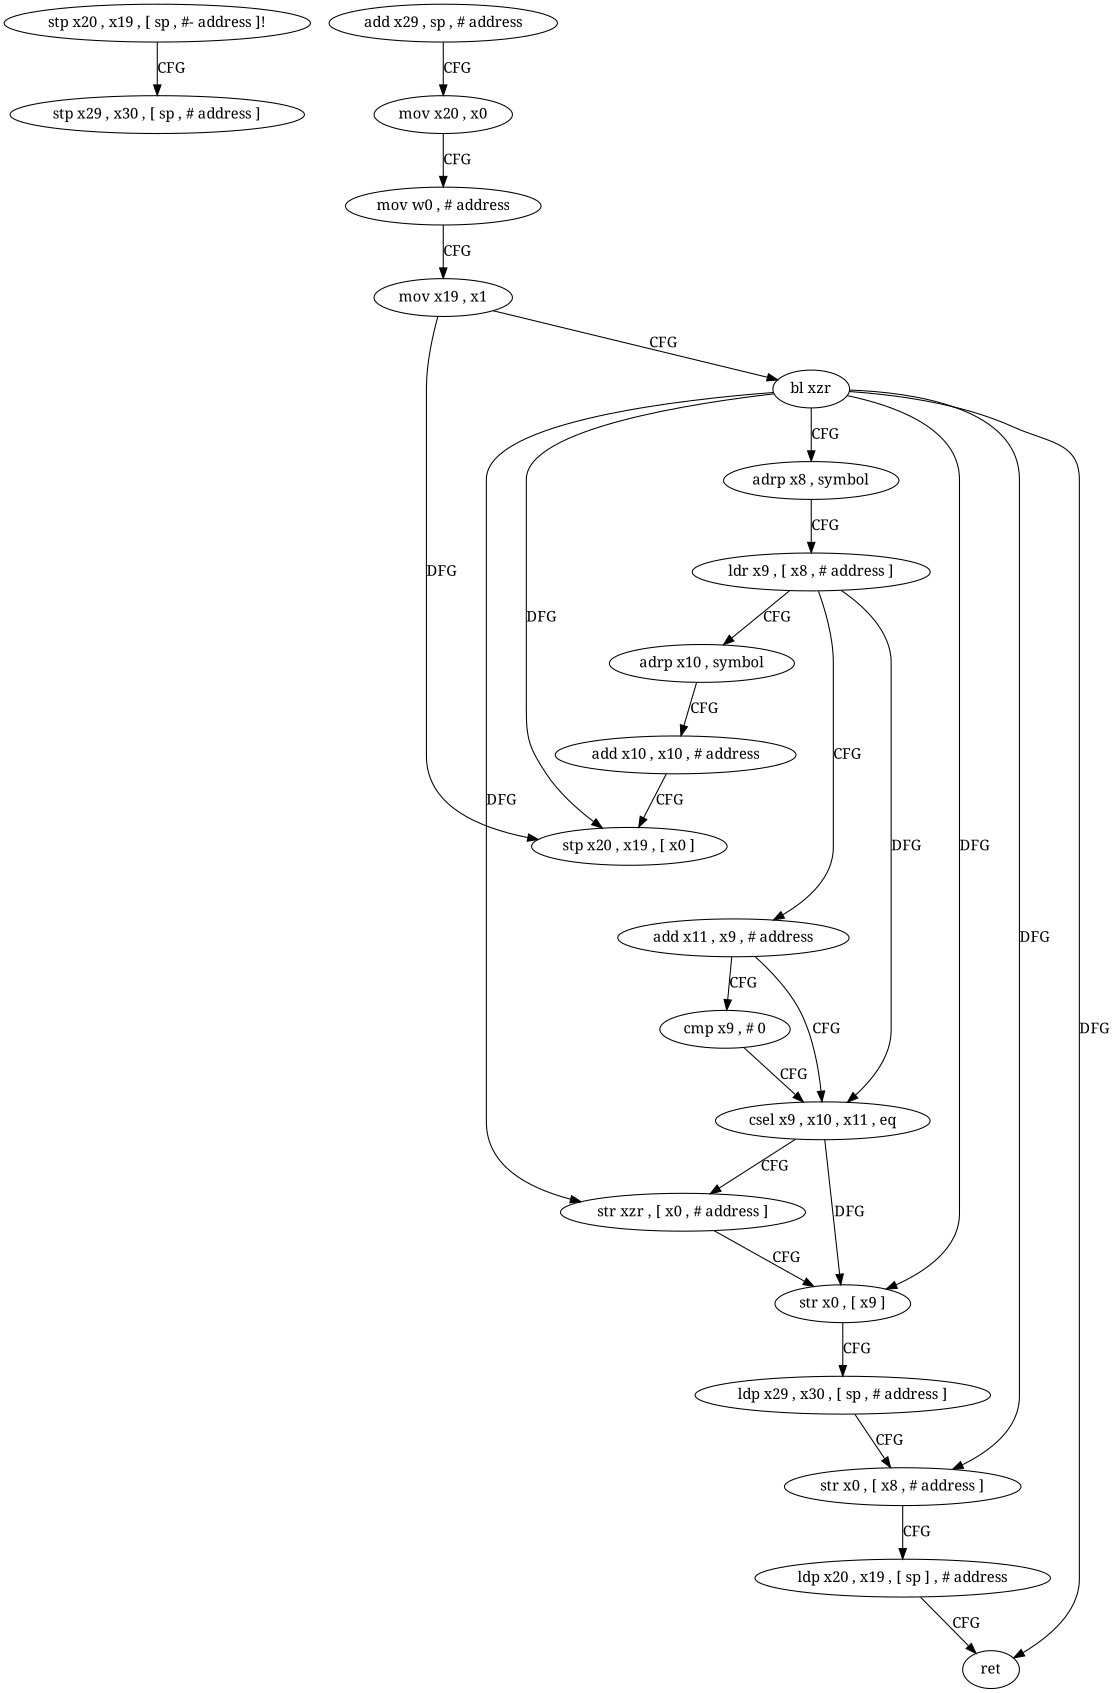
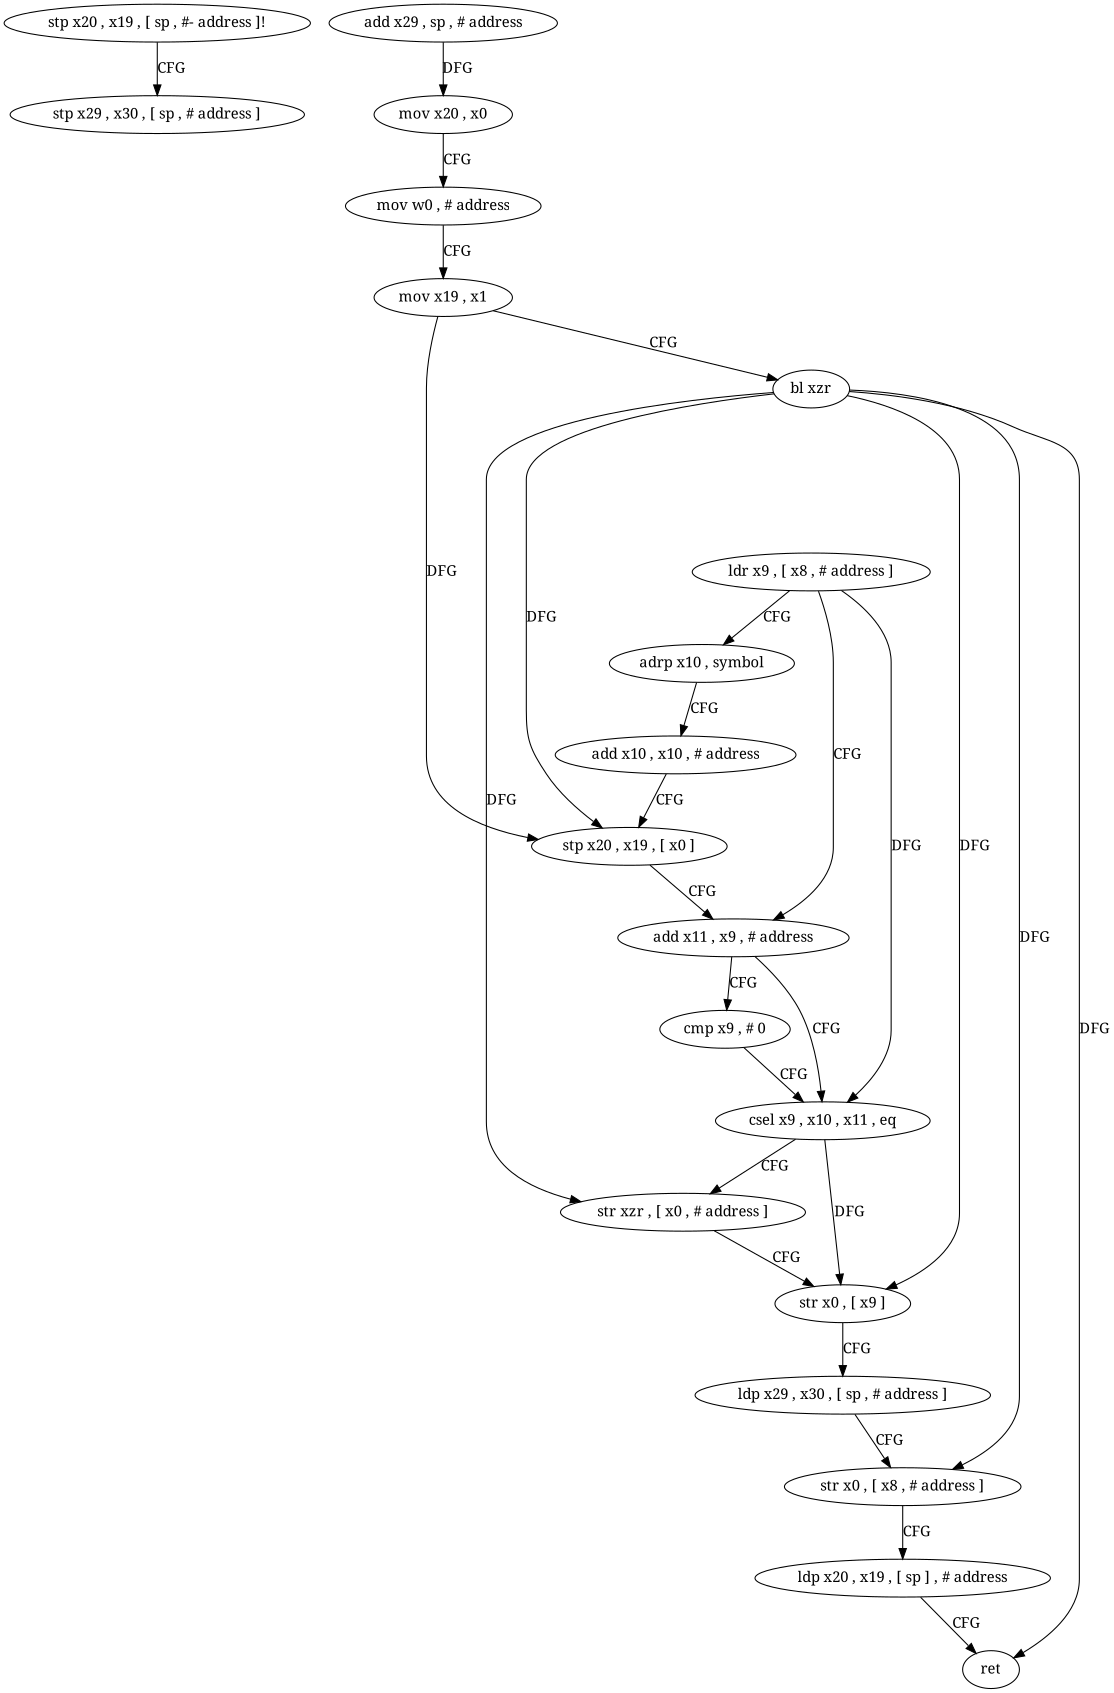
(457, 69) -> (457, 69)
(811, 480) -> none
none -> (677, 889)
